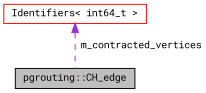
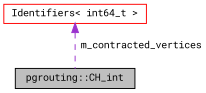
(75, 78) -> (75, 78)
